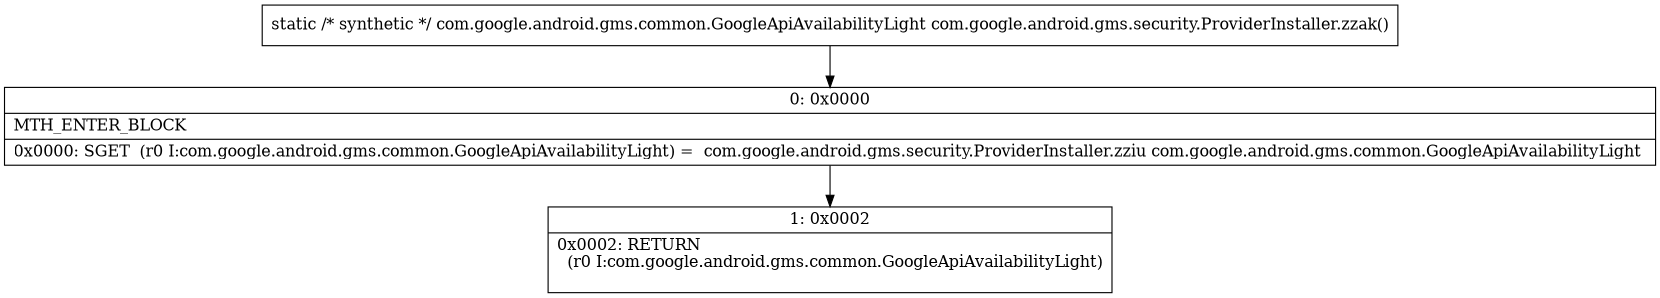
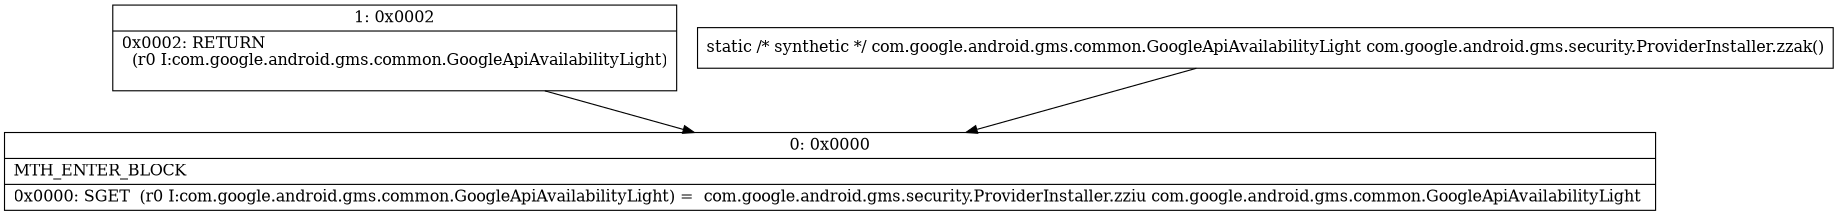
(830, 180) -> (614, 110)
